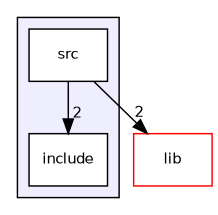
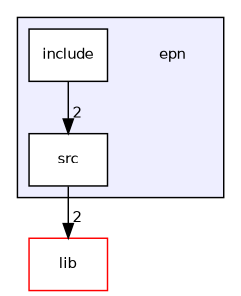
none -> (173, 55)
(68, 100) -> (68, 100)
